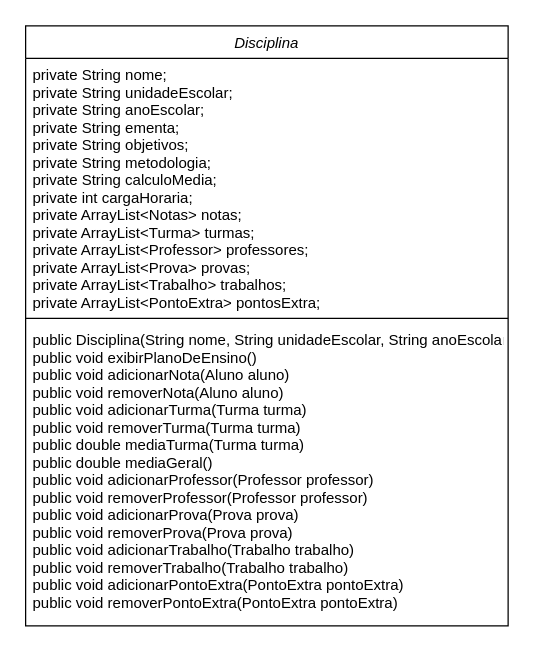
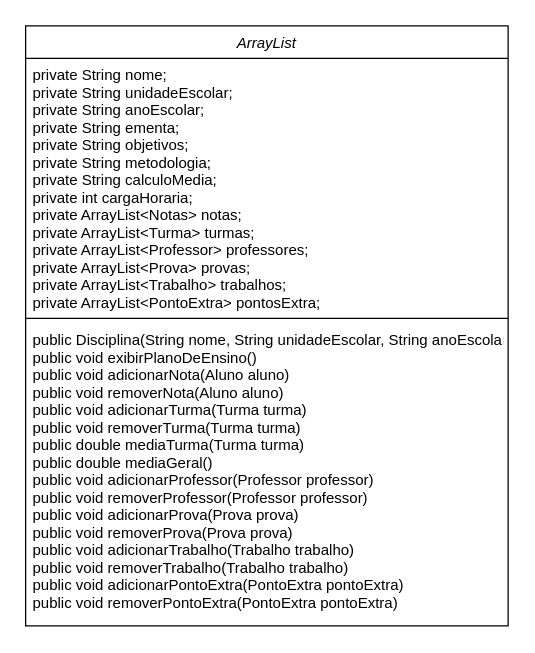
(266, 43) -> (266, 43)
